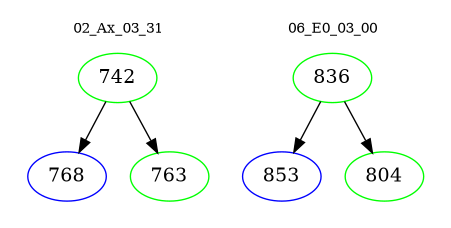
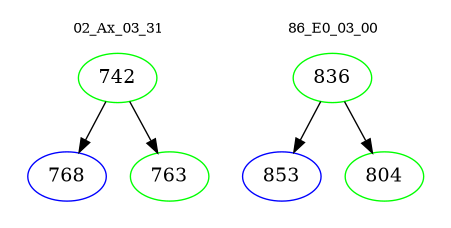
(333, 29) -> (333, 29)
